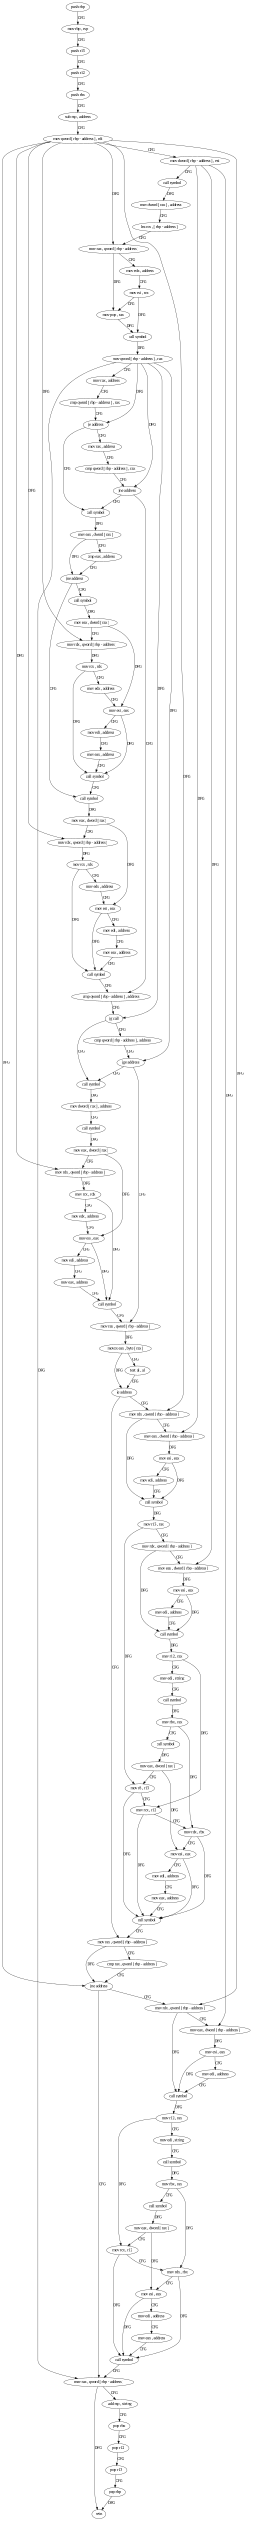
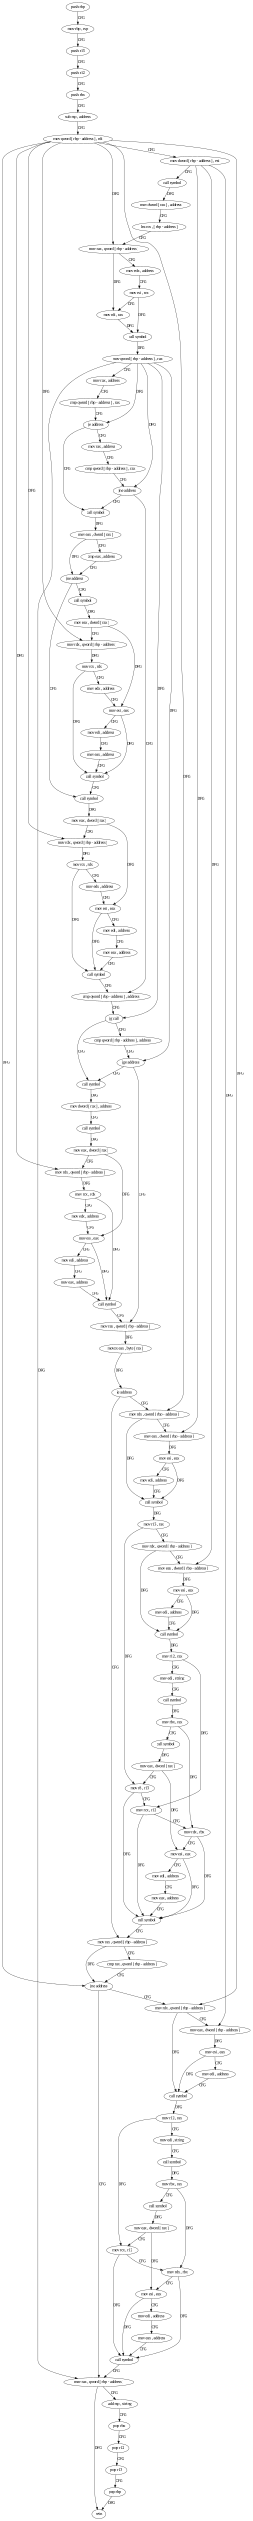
(113, 315) -> (113, 315)
(138, 1371) -> none
